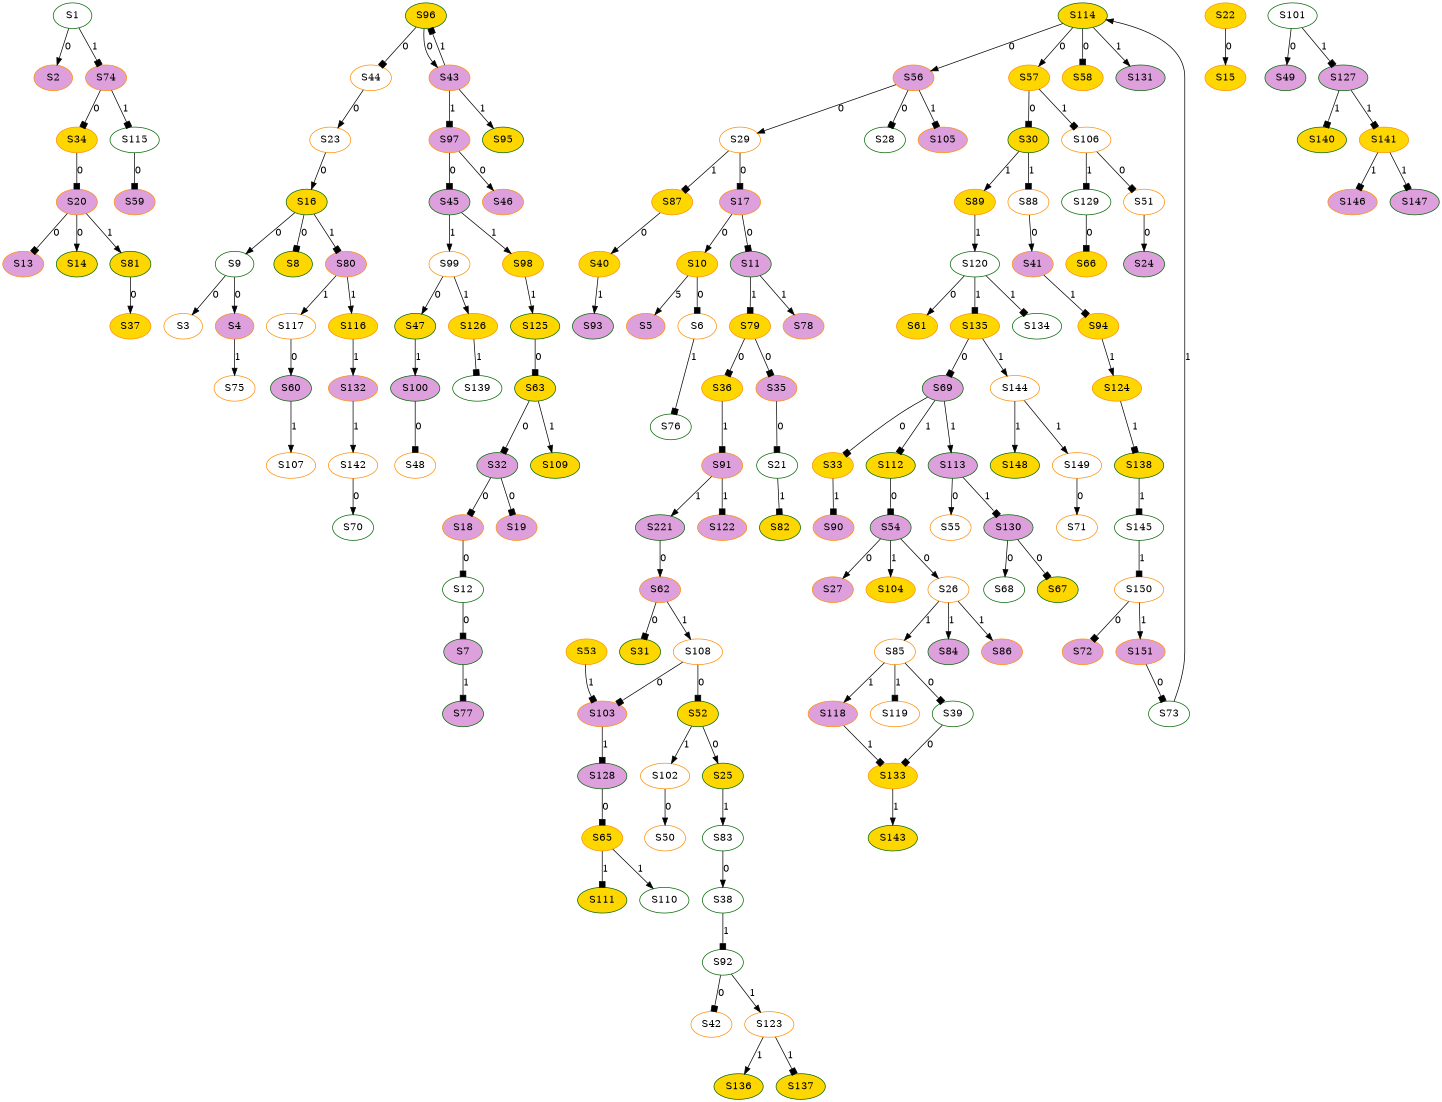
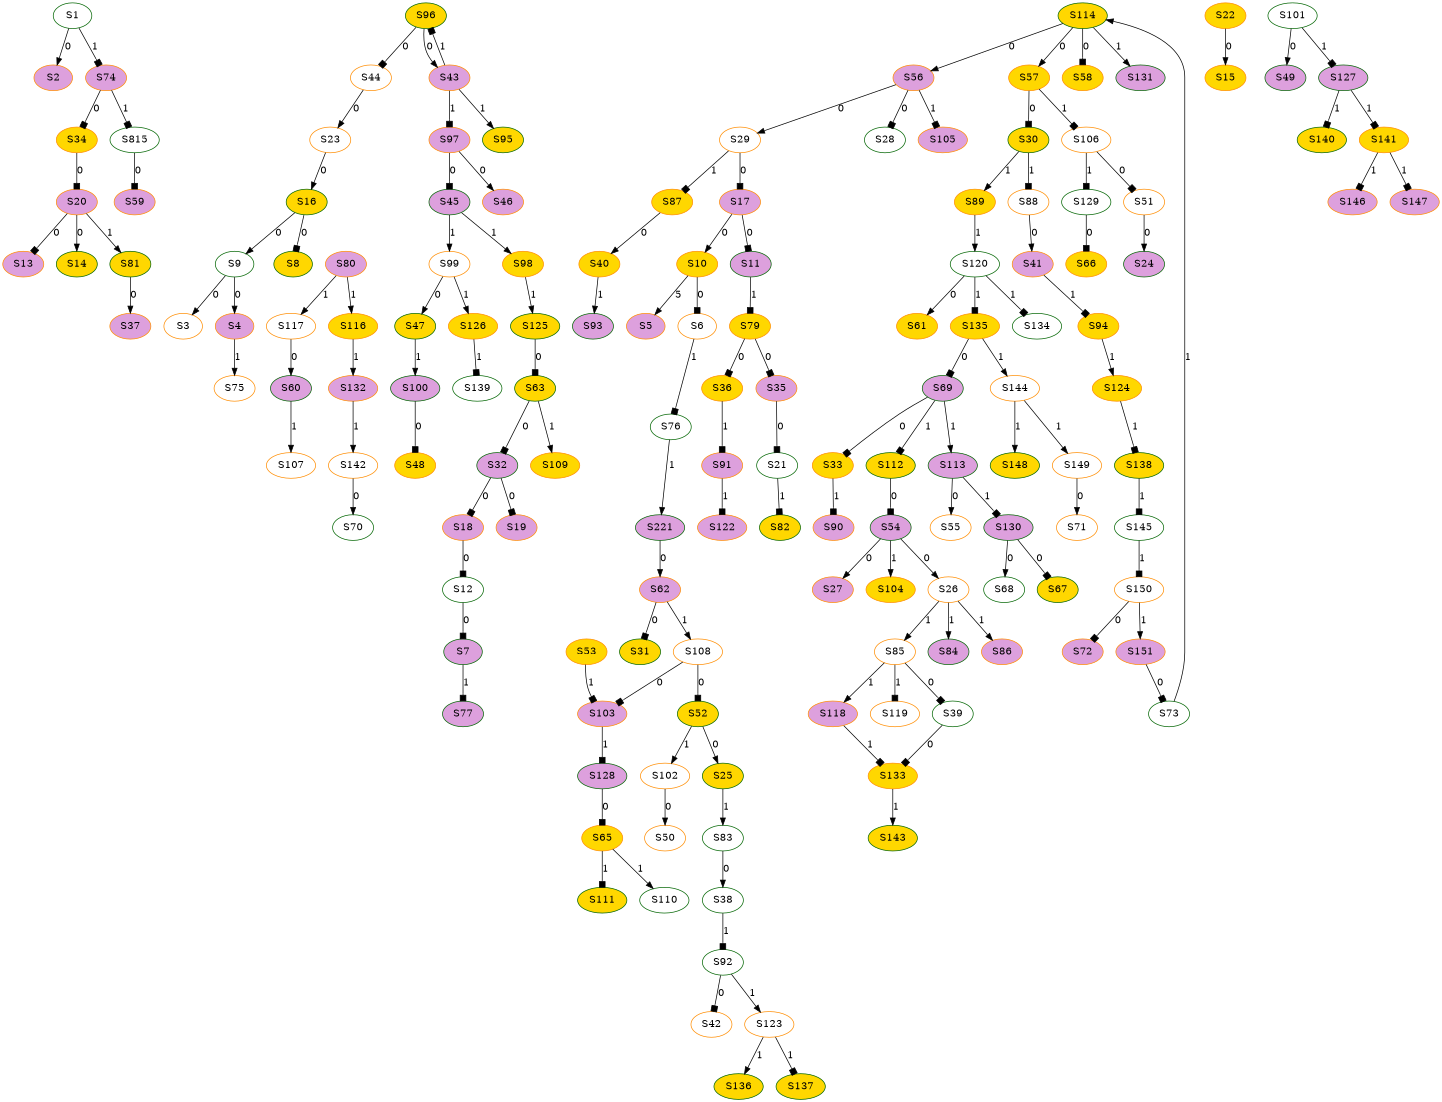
(135, 140) -> (135, 140)
(1415, 202) -> (1415, 202)
(324, 230) -> none
(130, 326) -> (130, 326)
(804, 326) -> none
(415, 465) -> (415, 465)
(555, 465) -> (555, 465)
(694, 494) -> (666, 474)
